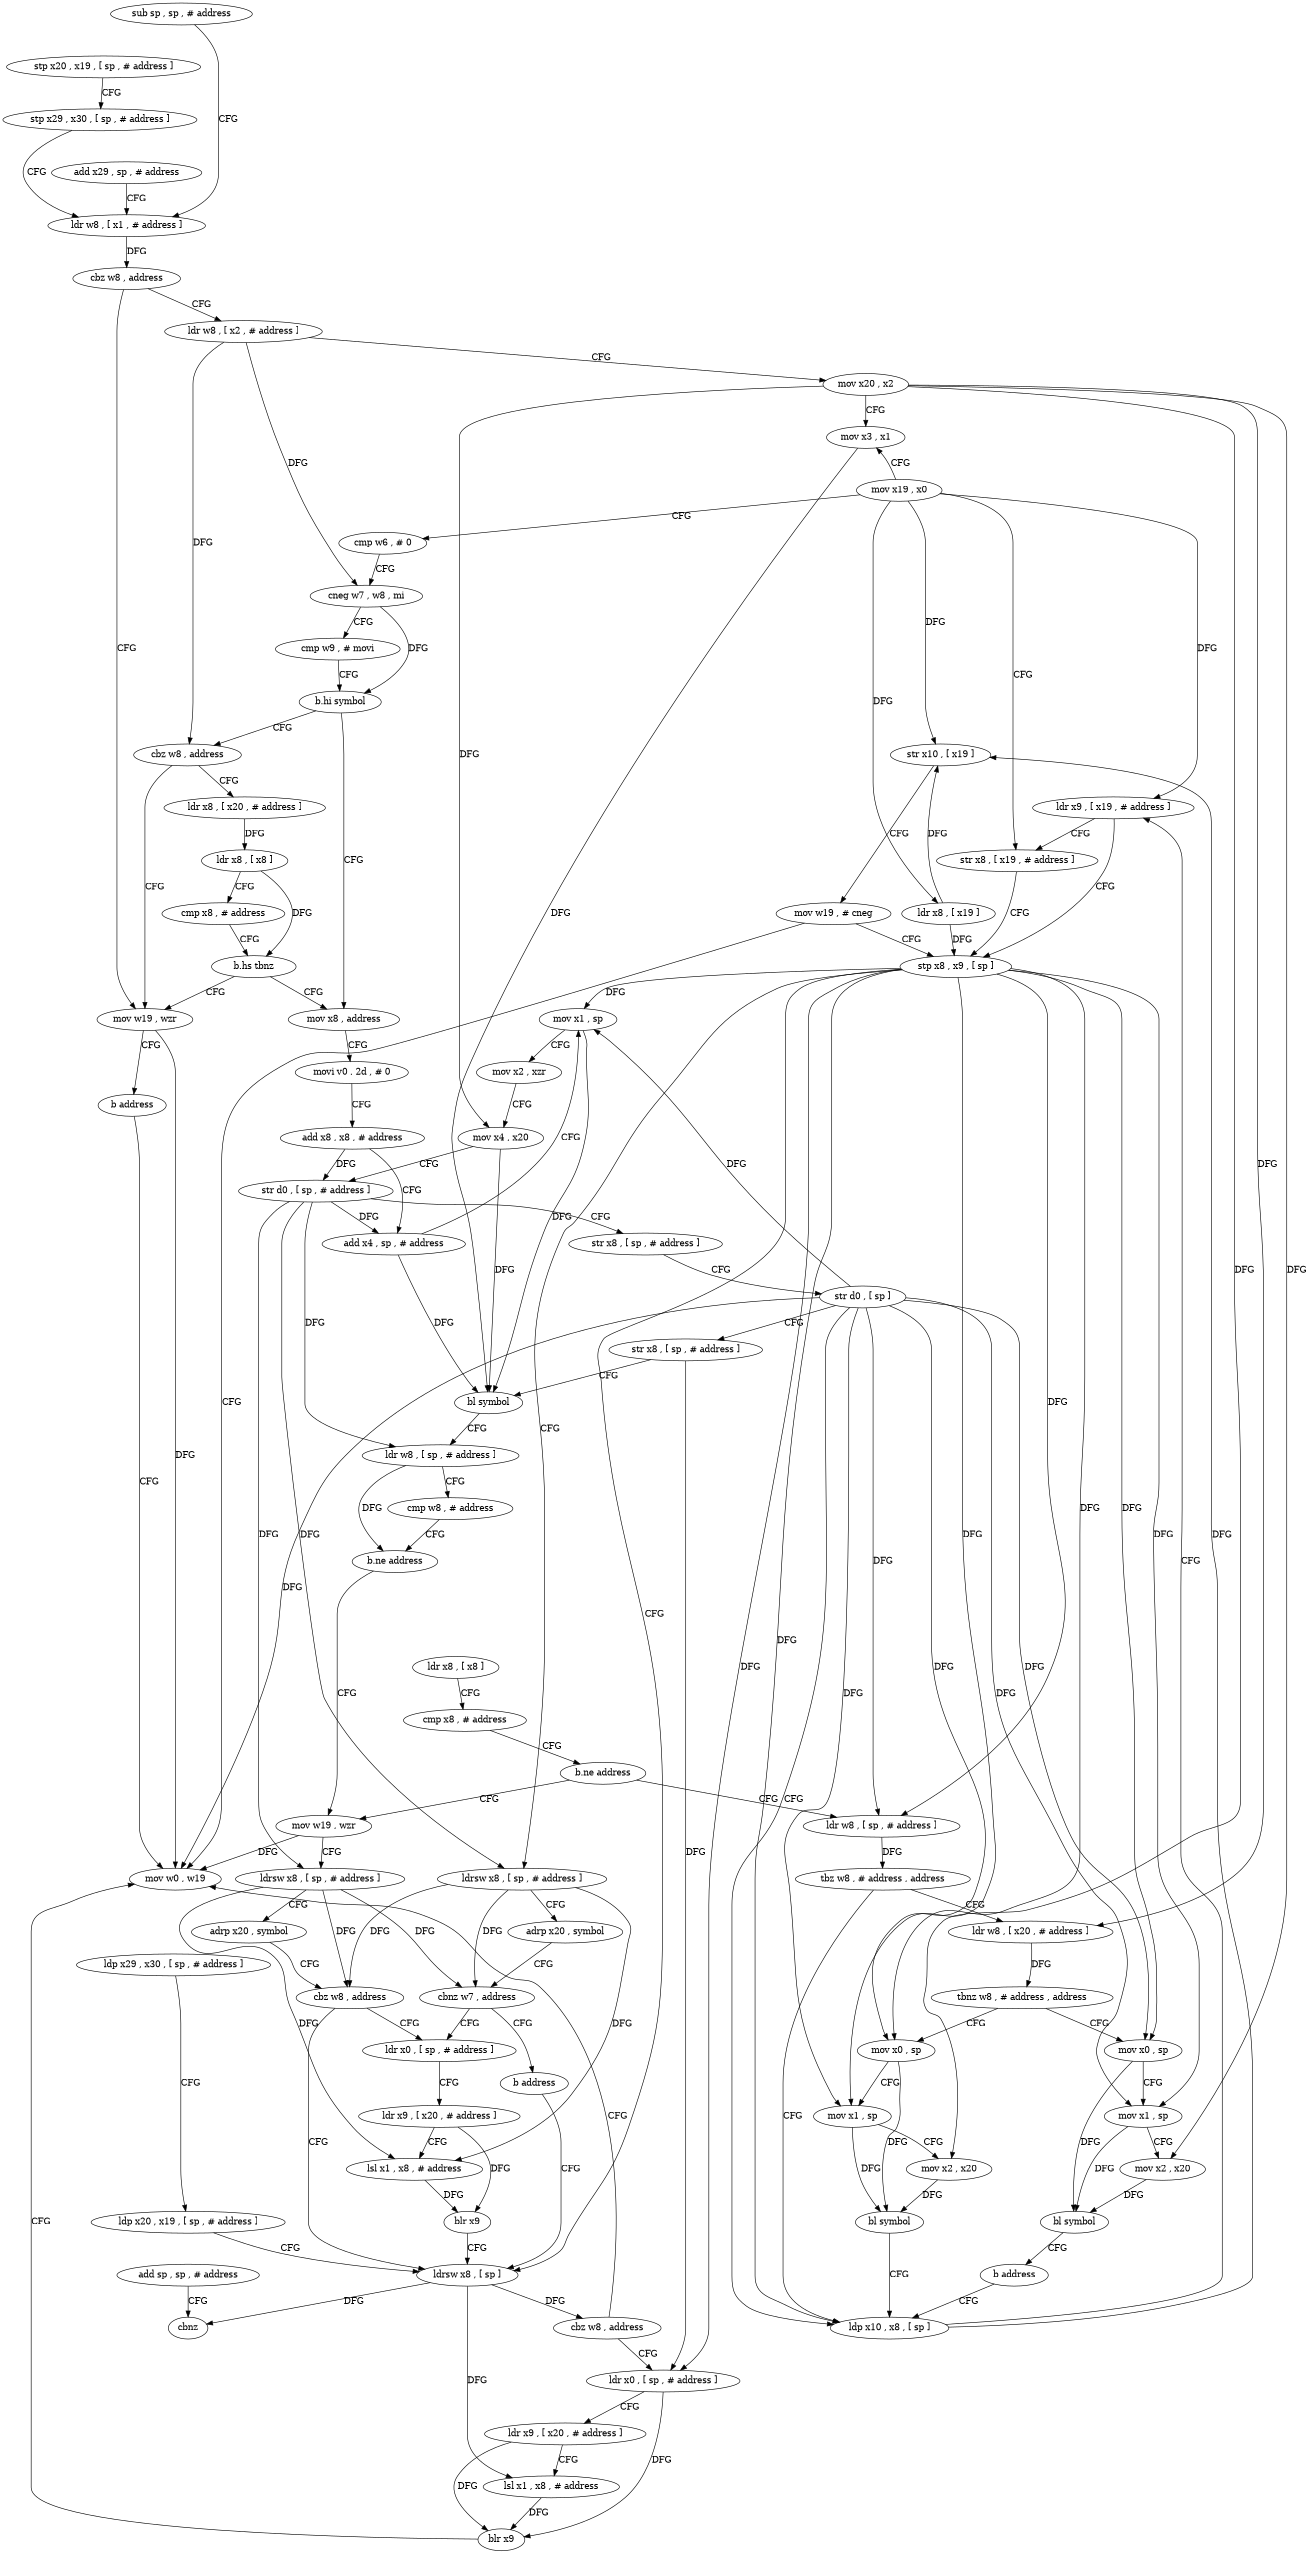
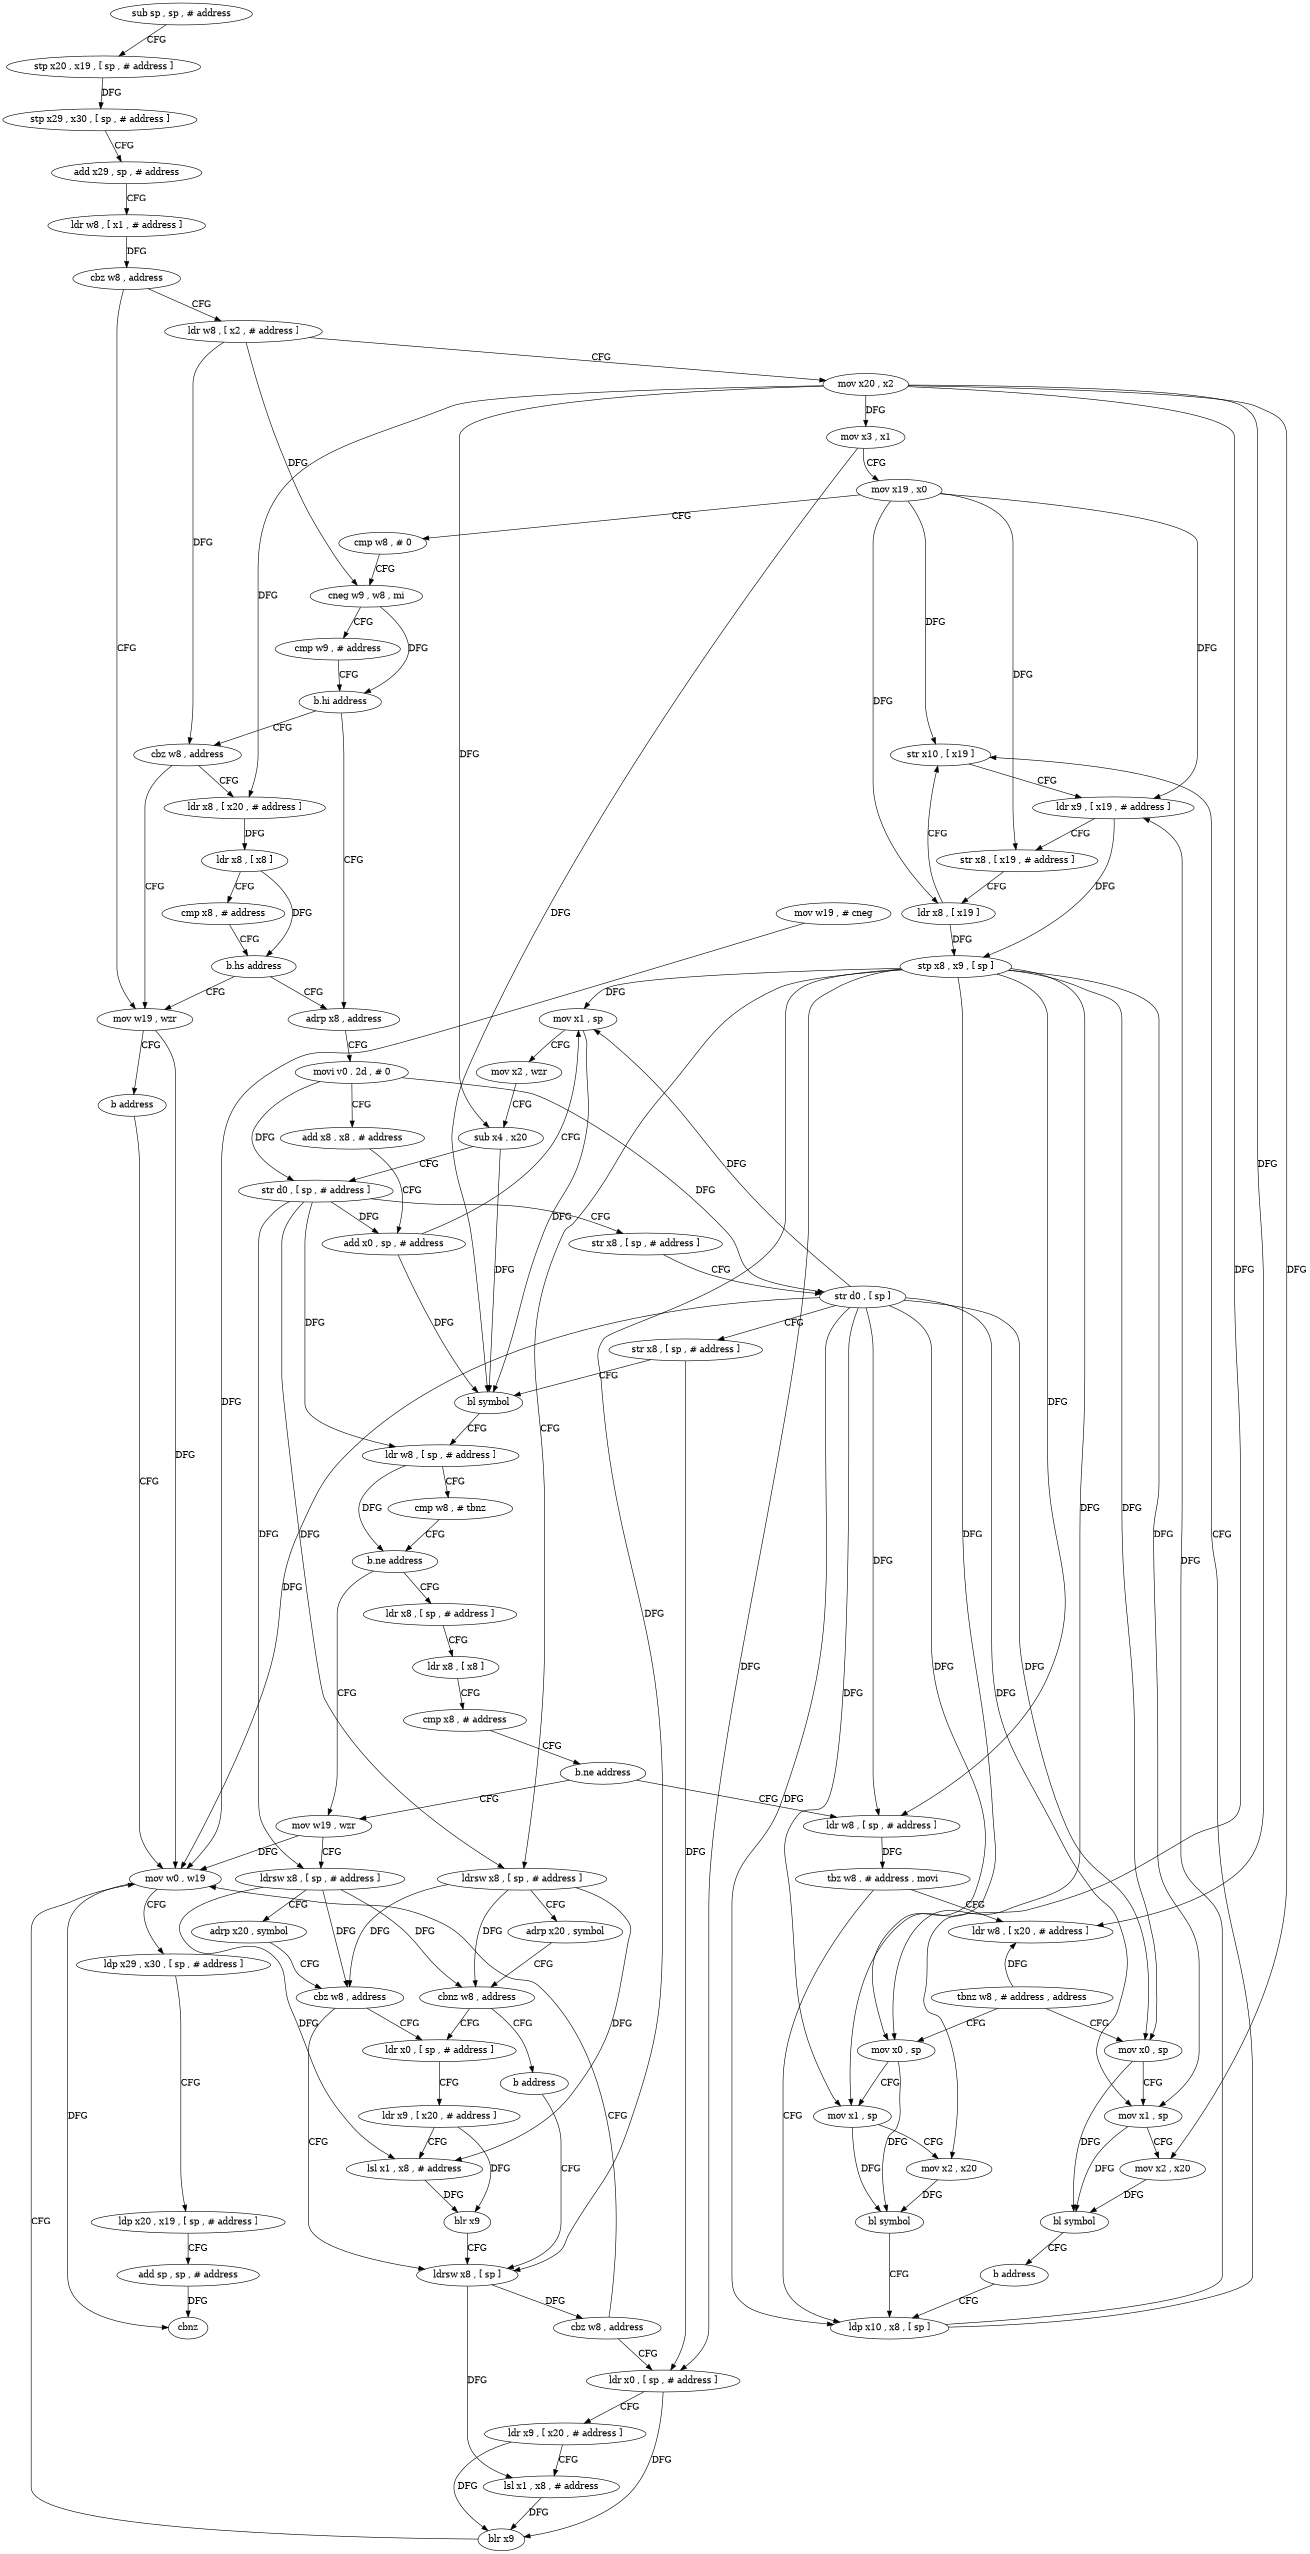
(111, 93) -> (111, 93)
(219, 126) -> (145, 39)
(24, 173) -> (112, 144)
(876, 411) -> (876, 411)
none -> (393, 428)
(889, 465) -> (865, 464)
(383, 543) -> (383, 543)
(366, 596) -> (366, 596)
(338, 649) -> (338, 649)
(1023, 676) -> (1023, 676)
(340, 702) -> (340, 702)
(891, 828) -> (1022, 780)
(938, 834) -> (938, 834)
(1105, 887) -> (1105, 887)
(1005, 917) -> (985, 886)
(892, 939) -> none
(254, 967) -> (254, 967)
(344, 1020) -> (344, 1020)
(519, 1072) -> (519, 1072)
(501, 1138) -> (501, 1138)
none -> (630, 1150)
(336, 1162) -> (259, 1122)
(394, 1244) -> (394, 1244)
(232, 1403) -> (232, 1403)
(450, 1509) -> (450, 1509)
(1222, 1535) -> (1222, 1535)
(1191, 1562) -> (1191, 1562)
none -> (440, 1615)
(654, 1615) -> (654, 1615)
(777, 1646) -> none
(794, 1800) -> (794, 1800)
(883, 1879) -> (883, 1879)
none -> (144, 1919)
(1032, 1962) -> (1005, 1967)
(477, 1998) -> (477, 1998)
(312, 2259) -> (188, 2246)
(198, 2302) -> (198, 2302)
(322, 2303) -> (68, 2119)
